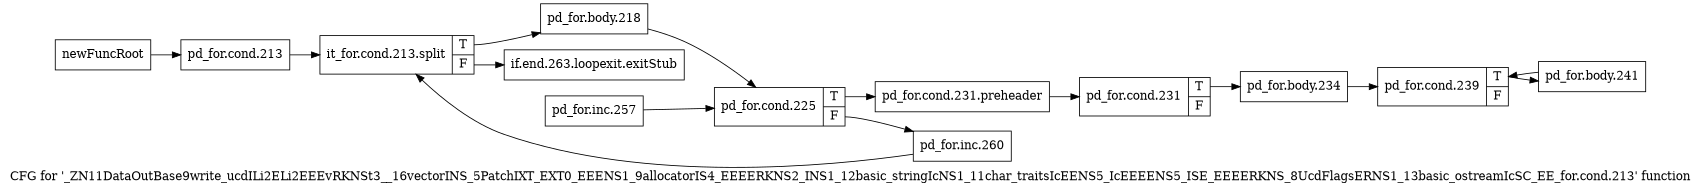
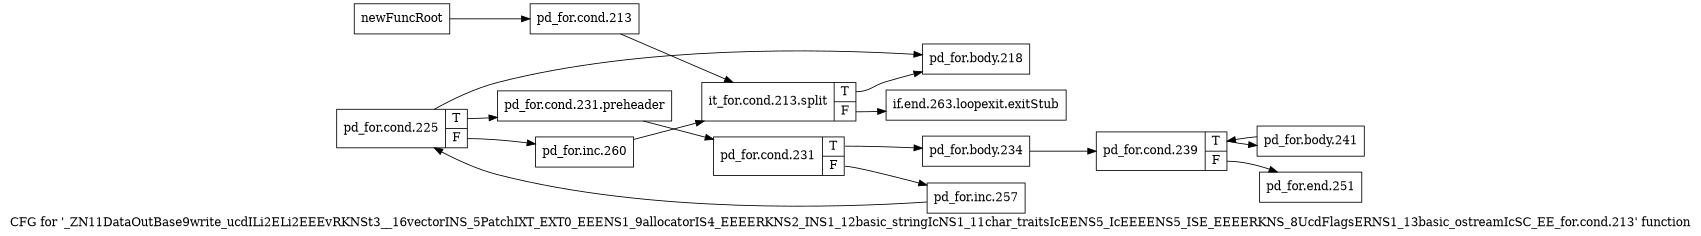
(701, 50) -> (658, 57)
none -> (882, 174)
none -> (1311, 187)
